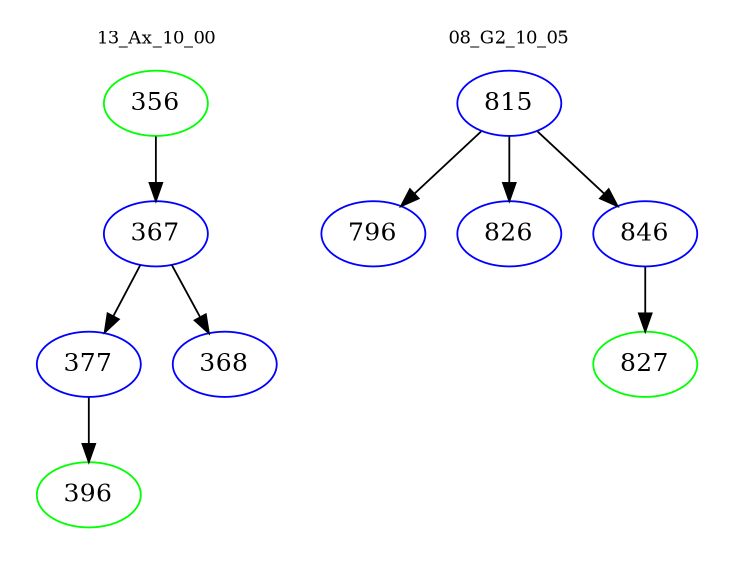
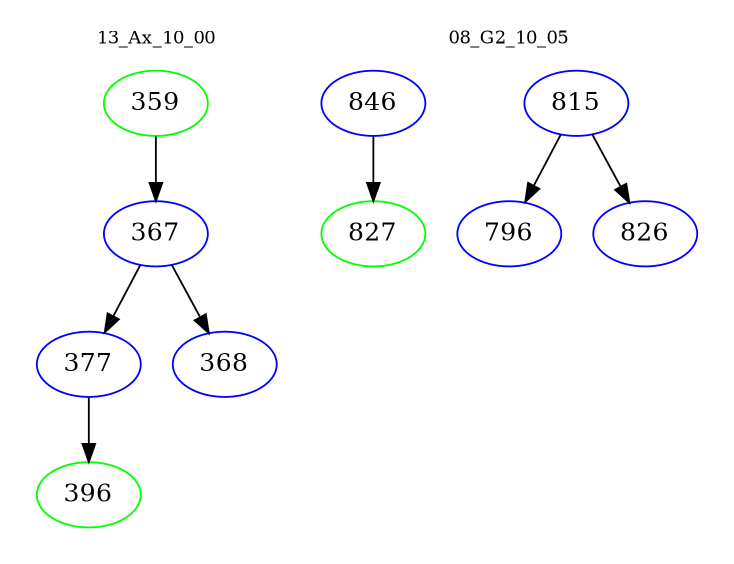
(156, 103) -> (156, 103)
(571, 163) -> none
